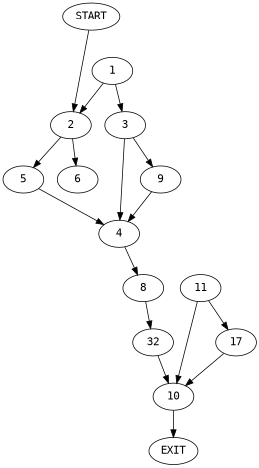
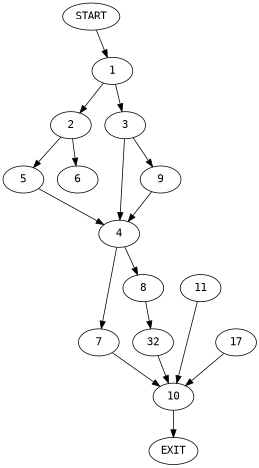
(82, 67) -> (100, 40)
(216, 312) -> none
none -> (99, 342)
